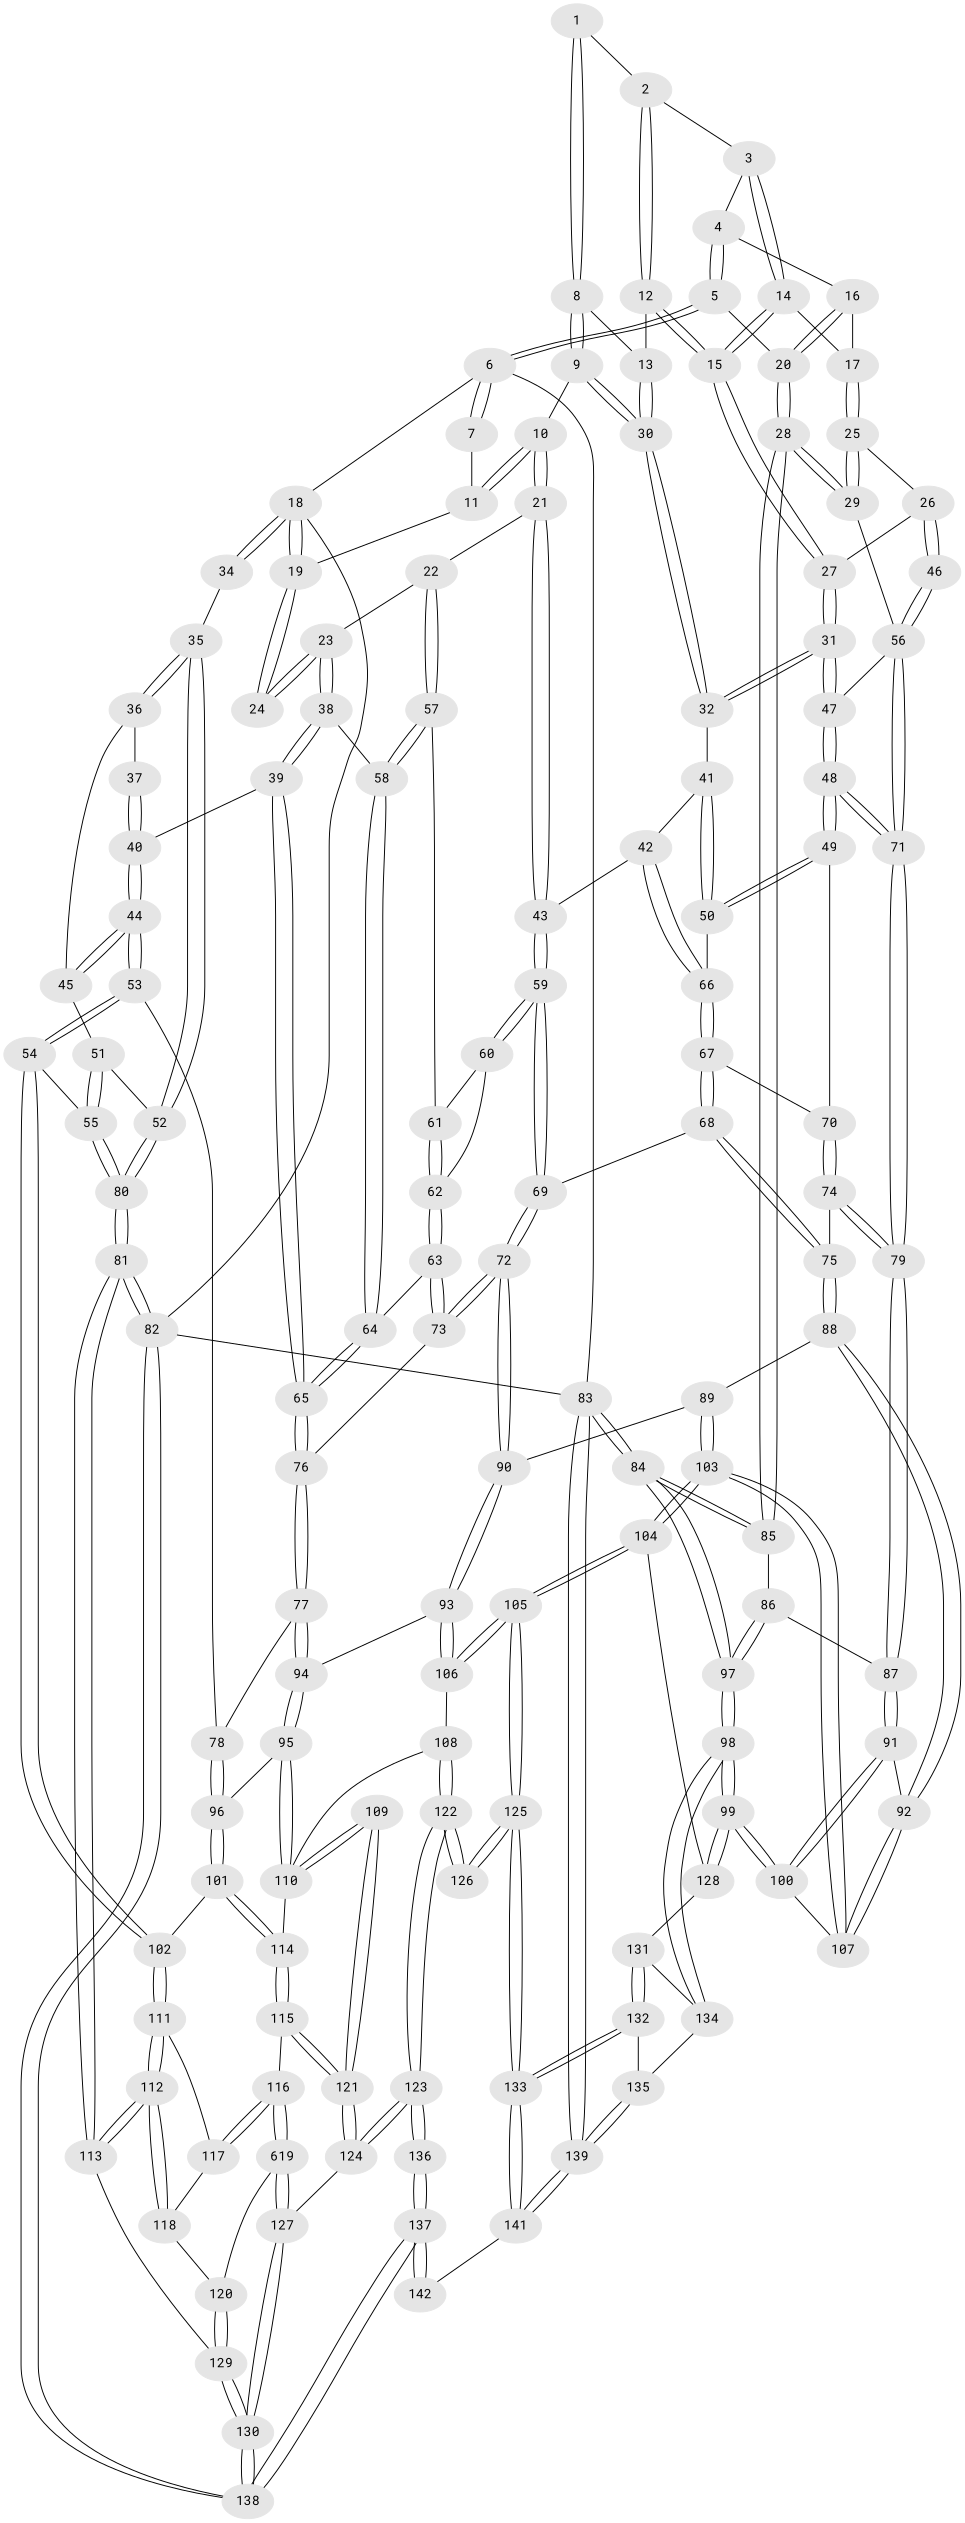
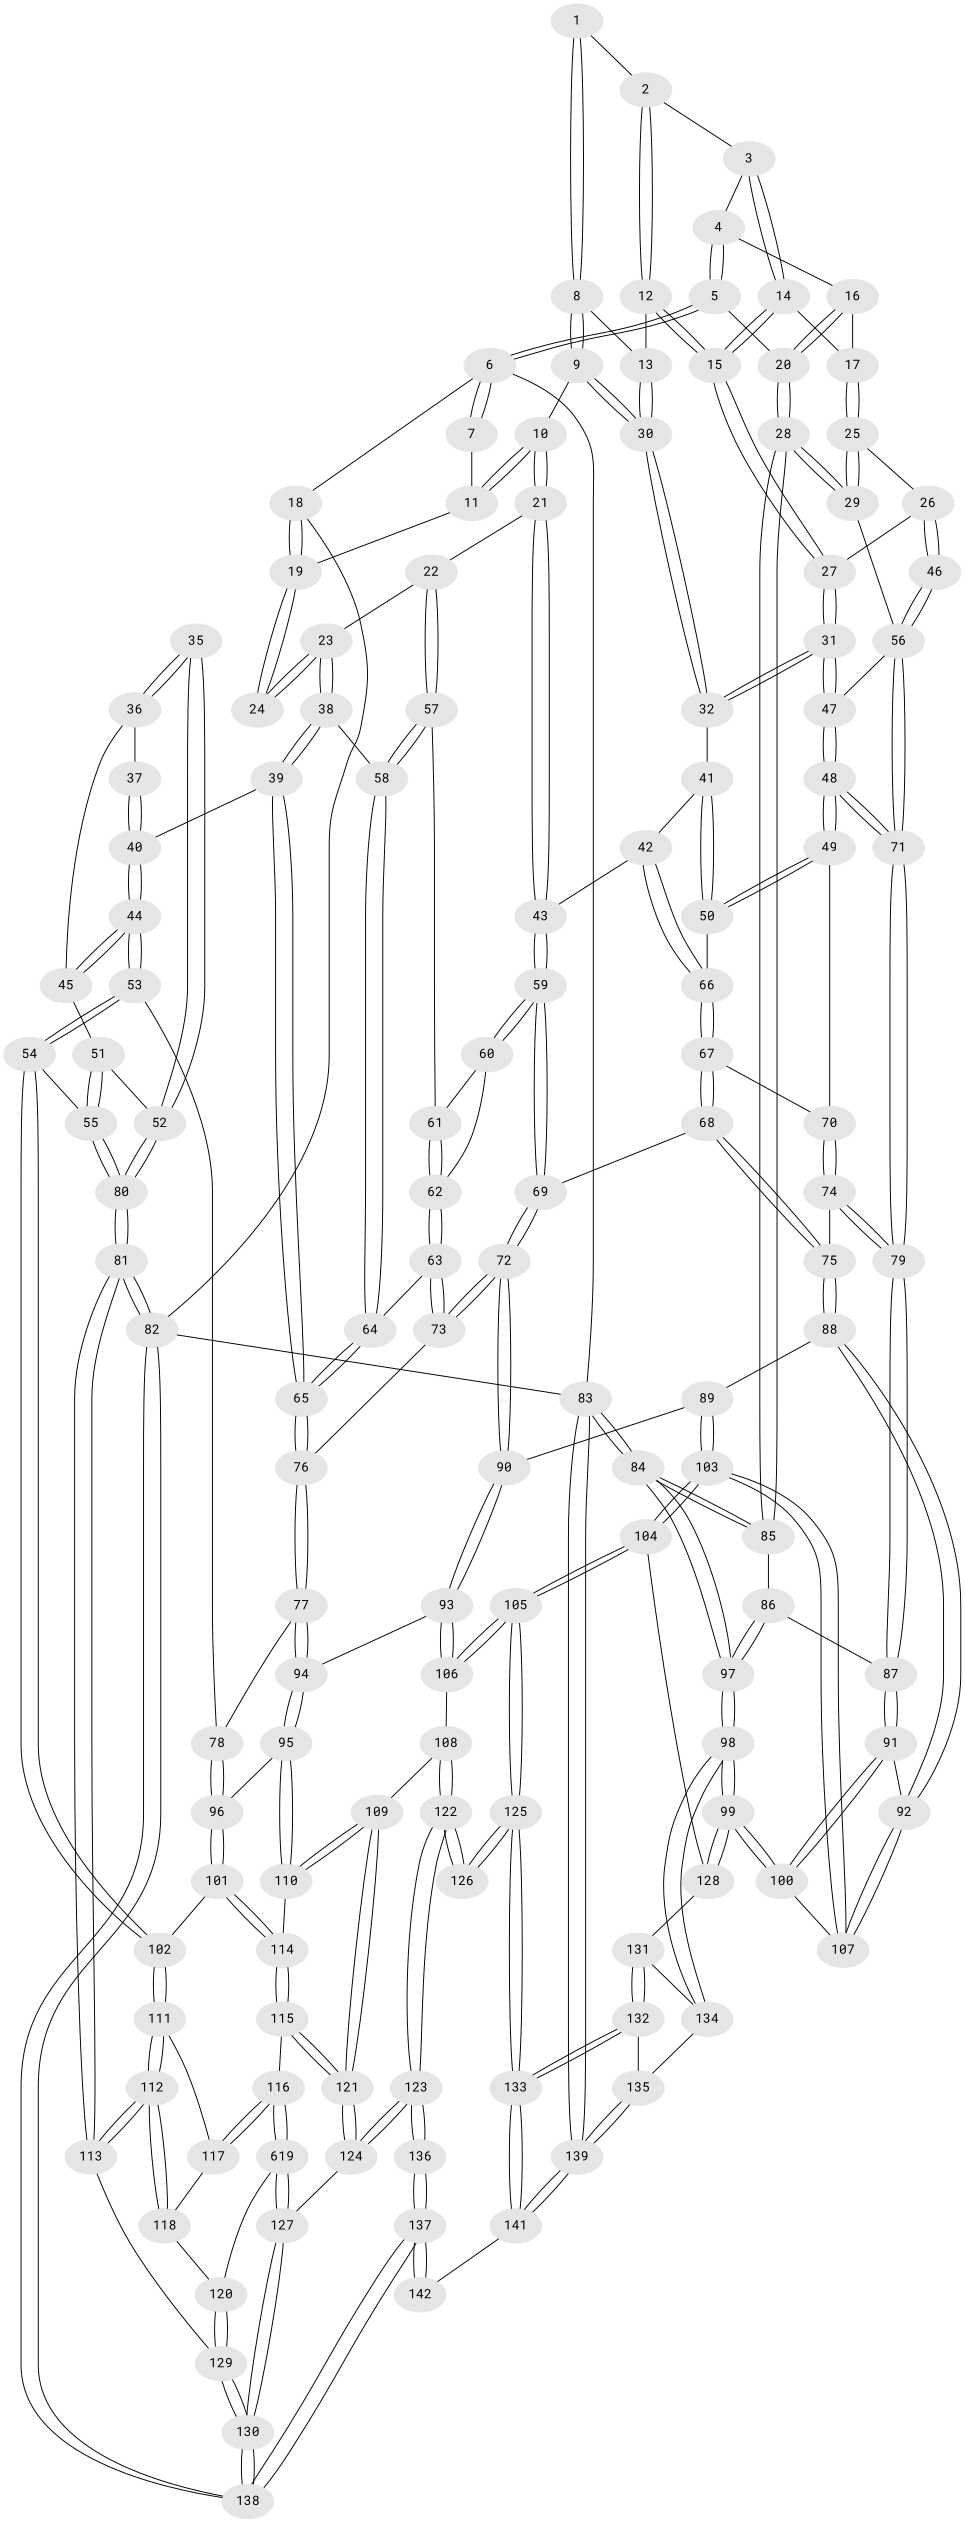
(227, 572) -> none
(345, 1793) -> (412, 1778)
